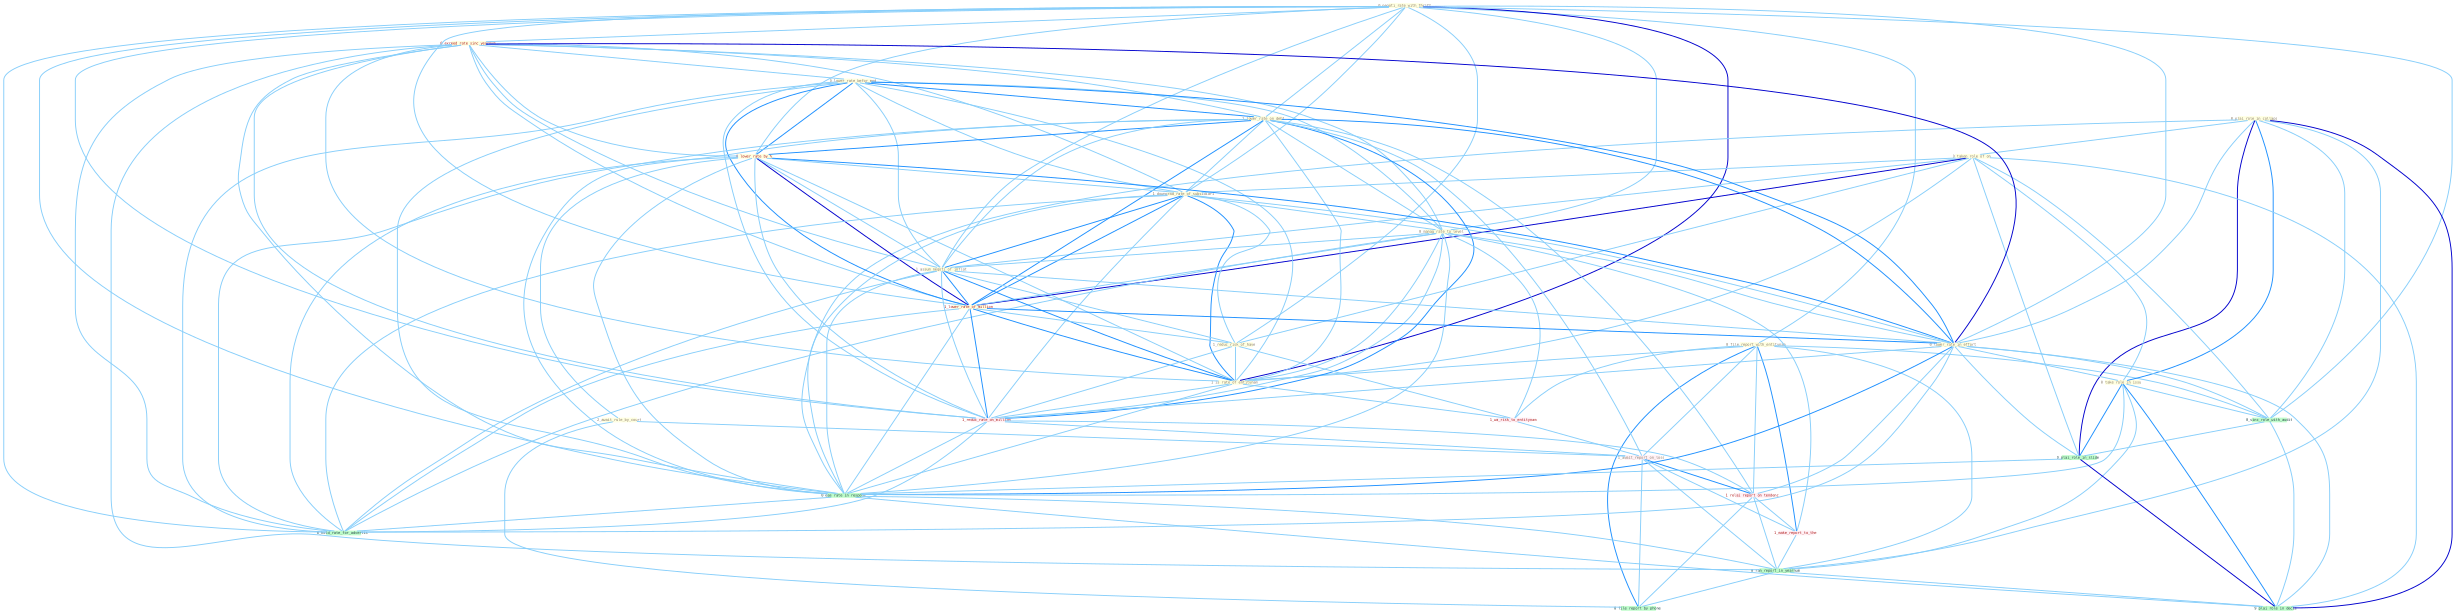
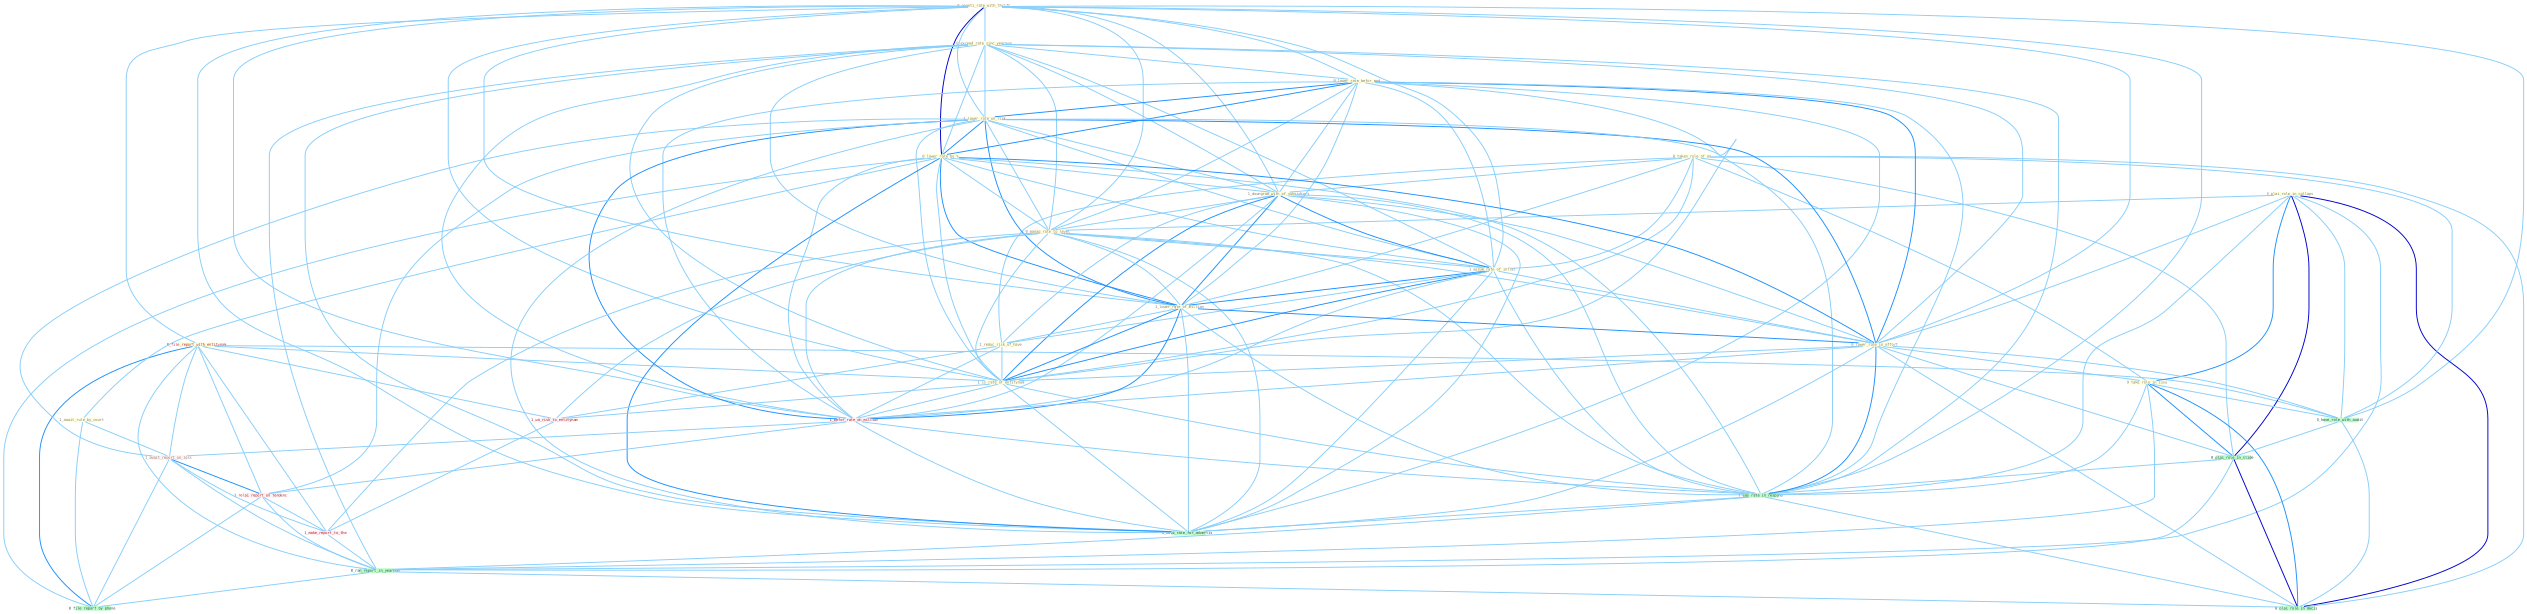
(1053, 31) -> (945, 75)
(469, 43) -> (985, 43)
(1308, 57) -> (1748, 76)
(1265, 119) -> (985, 119)
(2114, 137) -> (1700, 212)
(755, 156) -> (942, 156)
none -> (993, 192)
(1185, 194) -> (1279, 194)
(770, 207) -> (1261, 242)
(1686, 217) -> (449, 158)
(1546, 223) -> (1452, 233)
(1392, 230) -> (1183, 25)
(861, 233) -> (1035, 265)
(377, 243) -> (669, 484)
none -> (337, 258)
(942, 269) -> (1493, 269)
(970, 307) -> (1181, 307)
(1757, 345) -> (198, 345)
(2123, 382) -> (2147, 382)
(620, 420) -> (83, 420)
(988, 420) -> (854, 420)
(2269, 420) -> (2341, 420)
(1566, 435) -> (436, 479)
(1866, 437) -> (1439, 363)
(1781, 438) -> (262, 439)
none -> (1095, 458)
(845, 495) -> (1761, 495)
none -> (1473, 565)
(2276, 608) -> (2298, 608)
